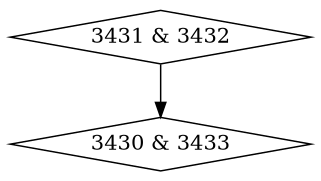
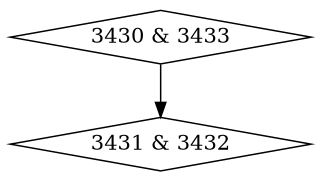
(161, 83) -> (161, 83)
